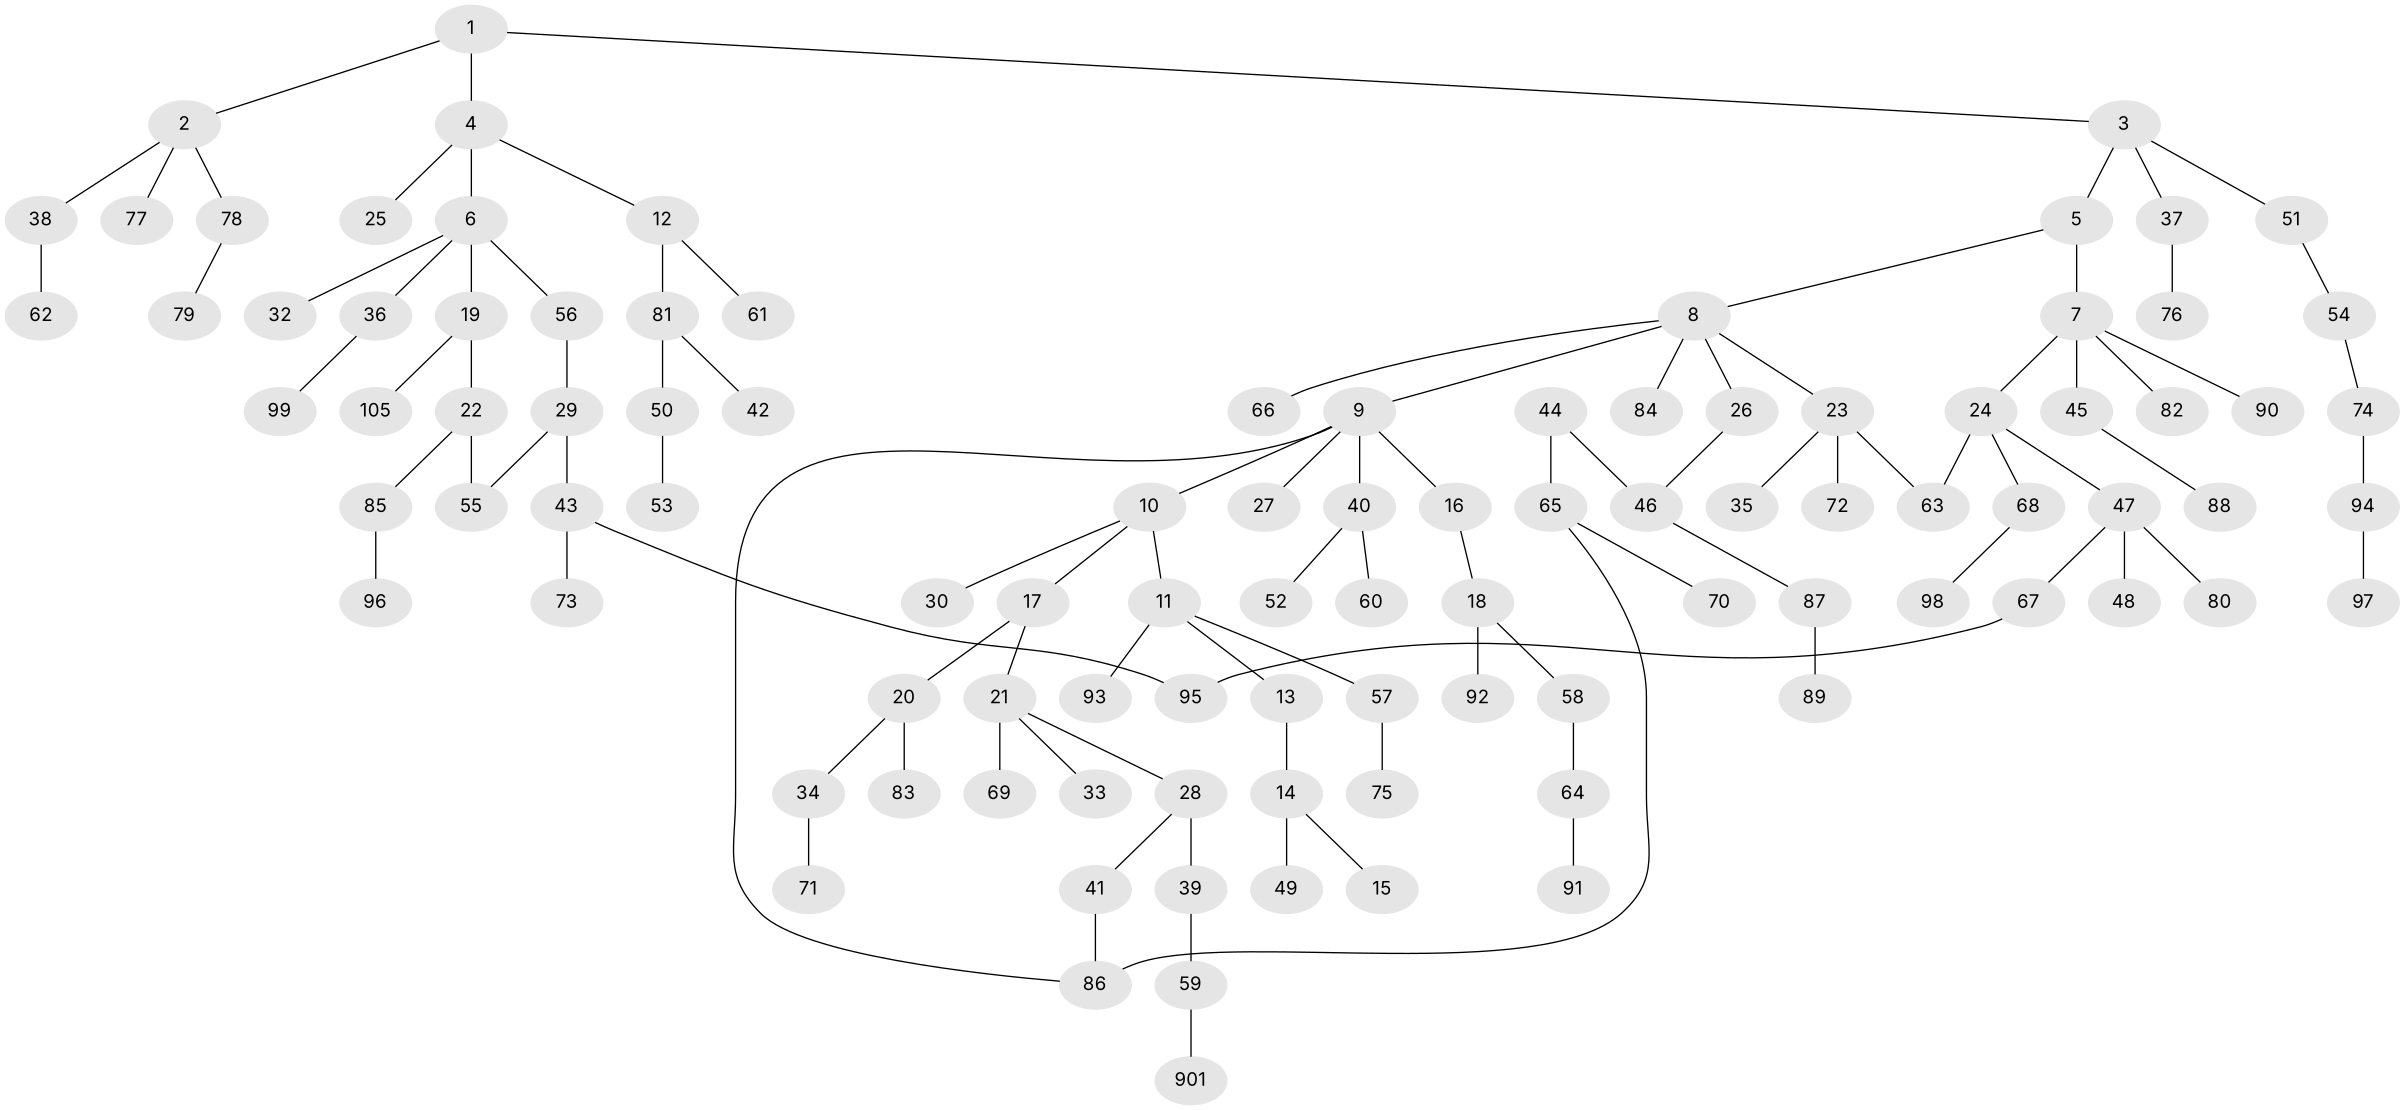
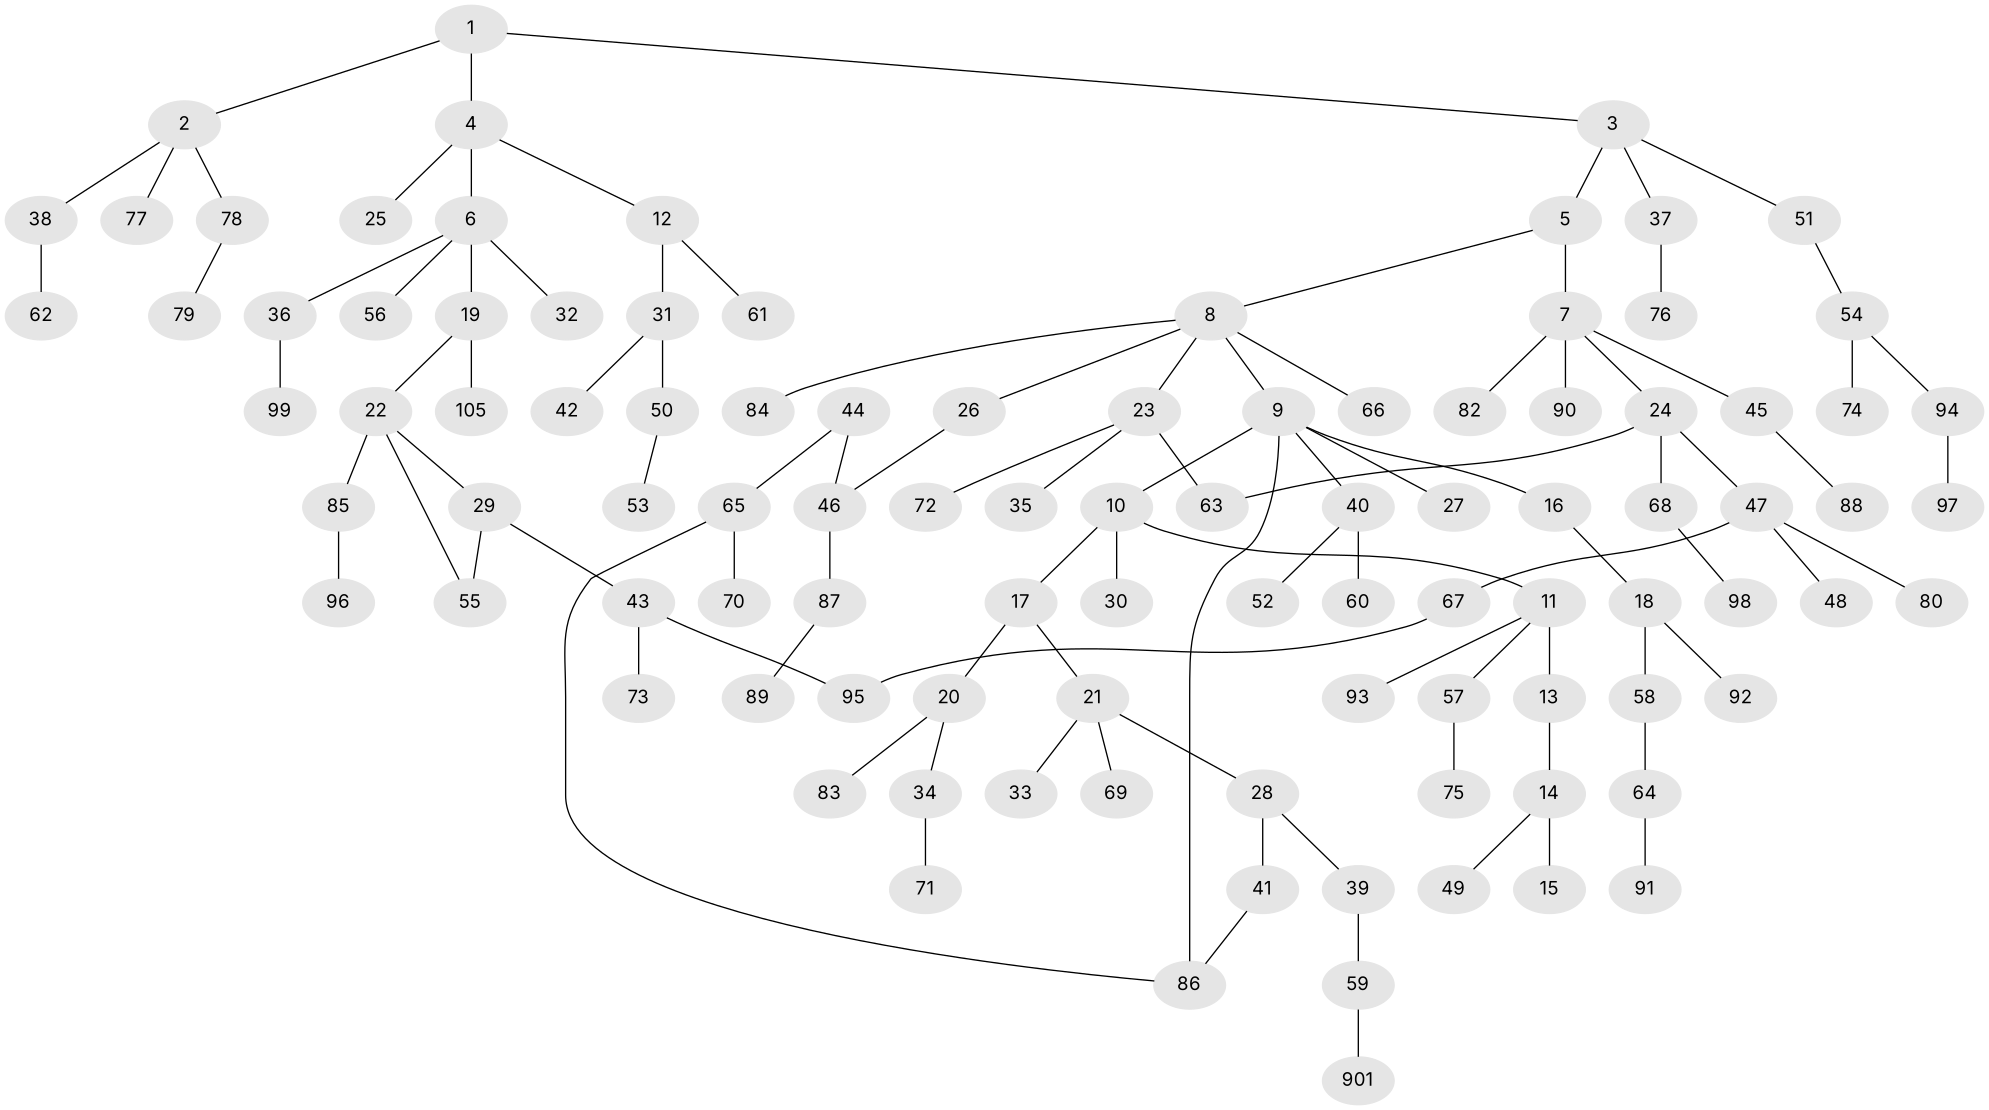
(663, 316) -> (663, 316)
(567, 364) -> (430, 460)
(2363, 460) -> (1900, 364)
